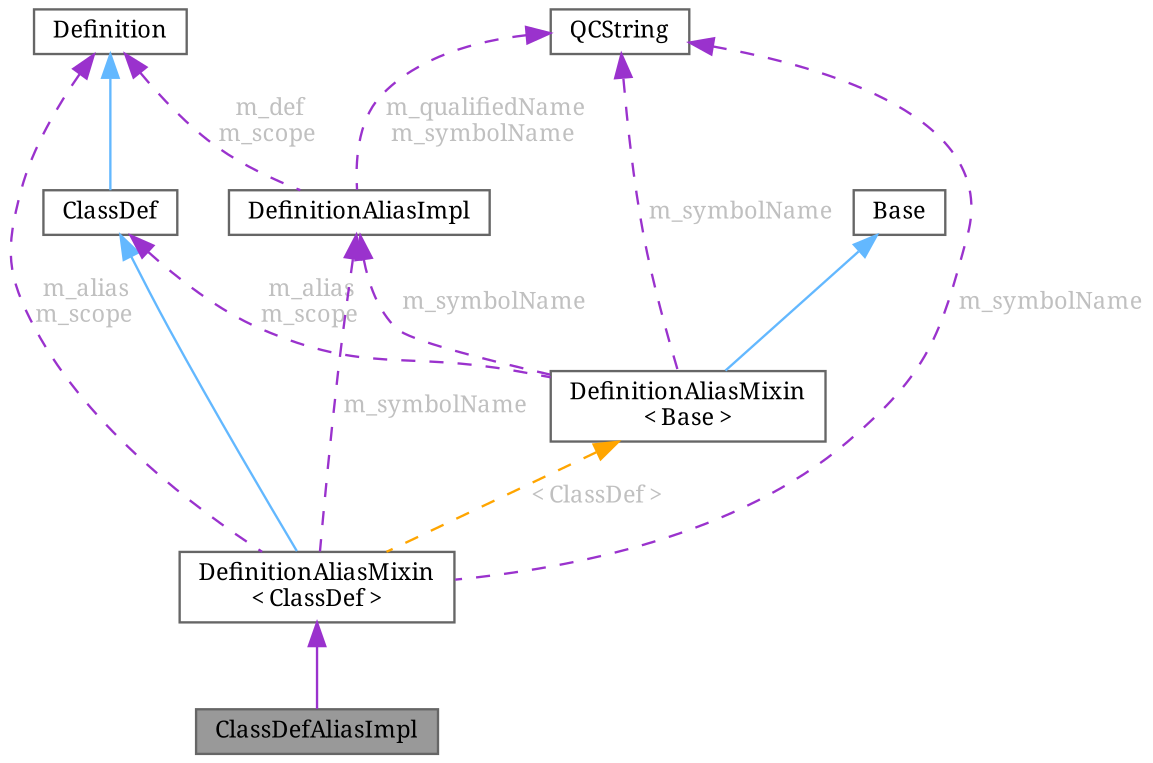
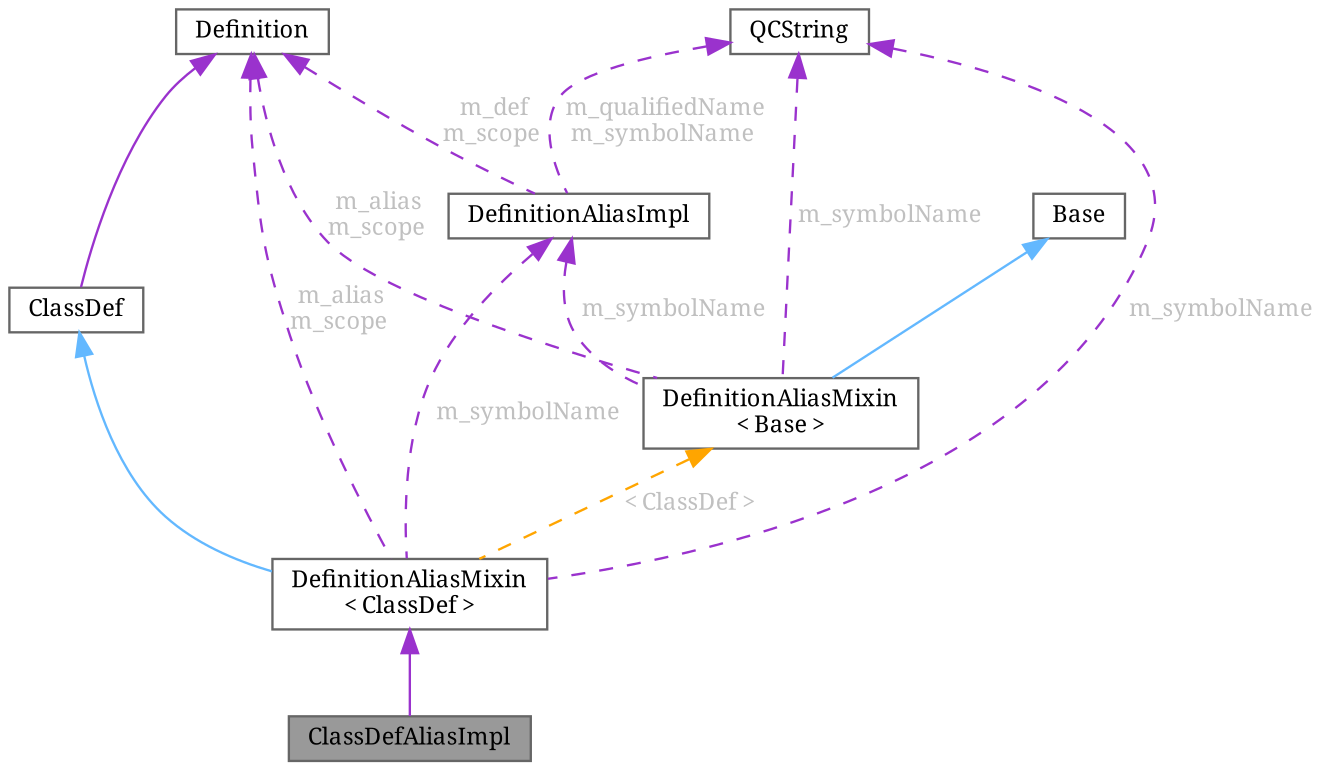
(110, 134) -> (122, 169)
(326, 351) -> (403, 289)
